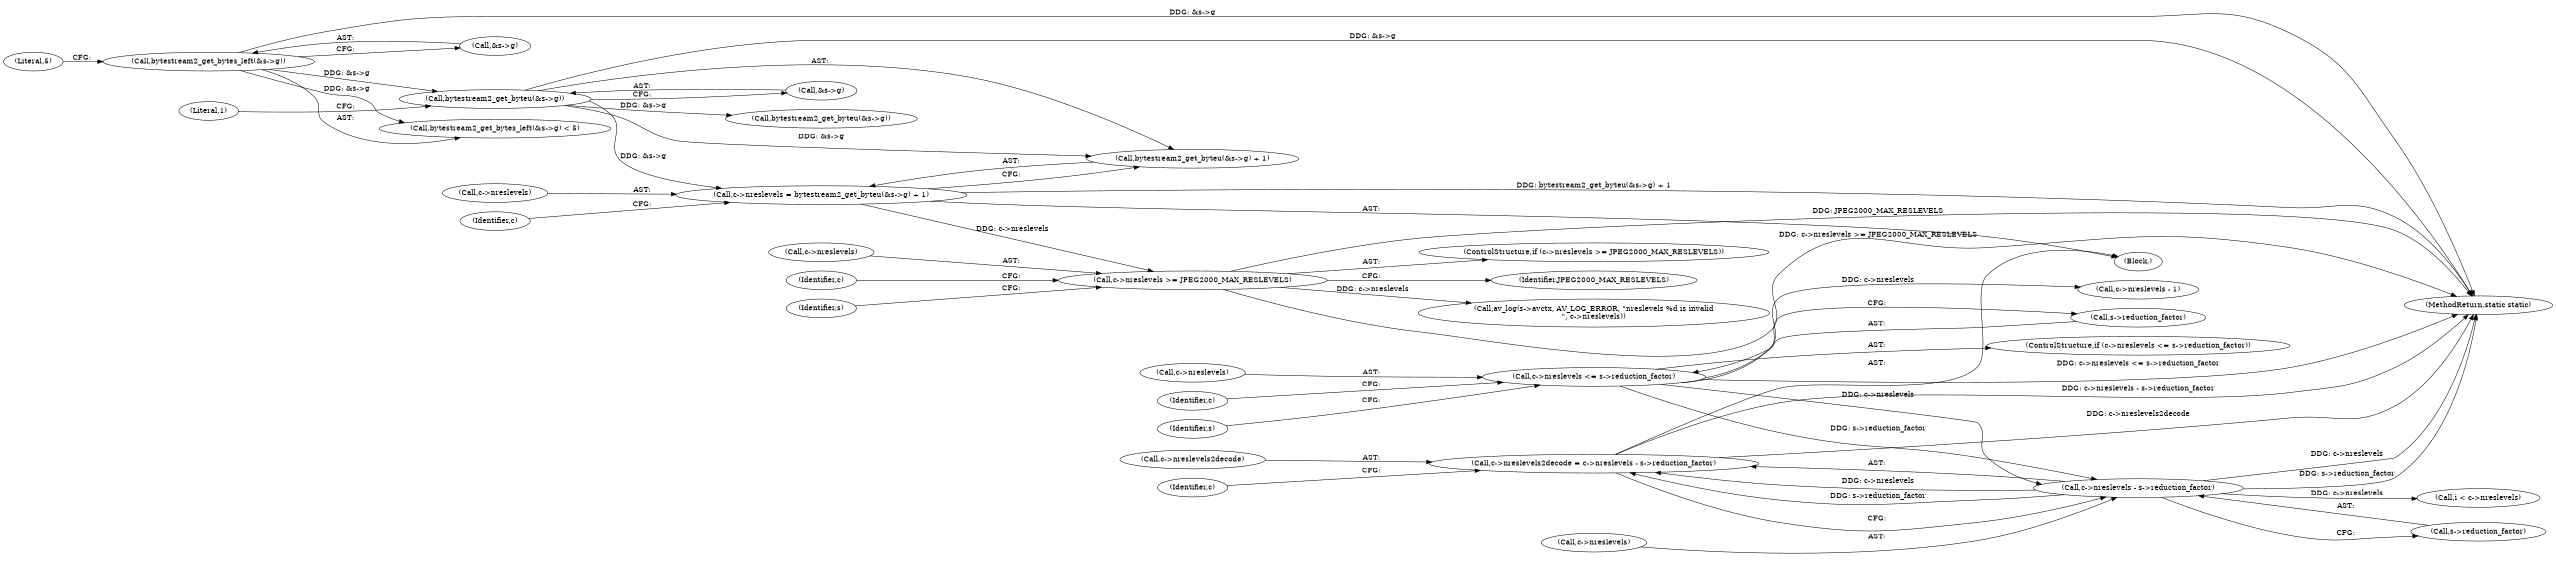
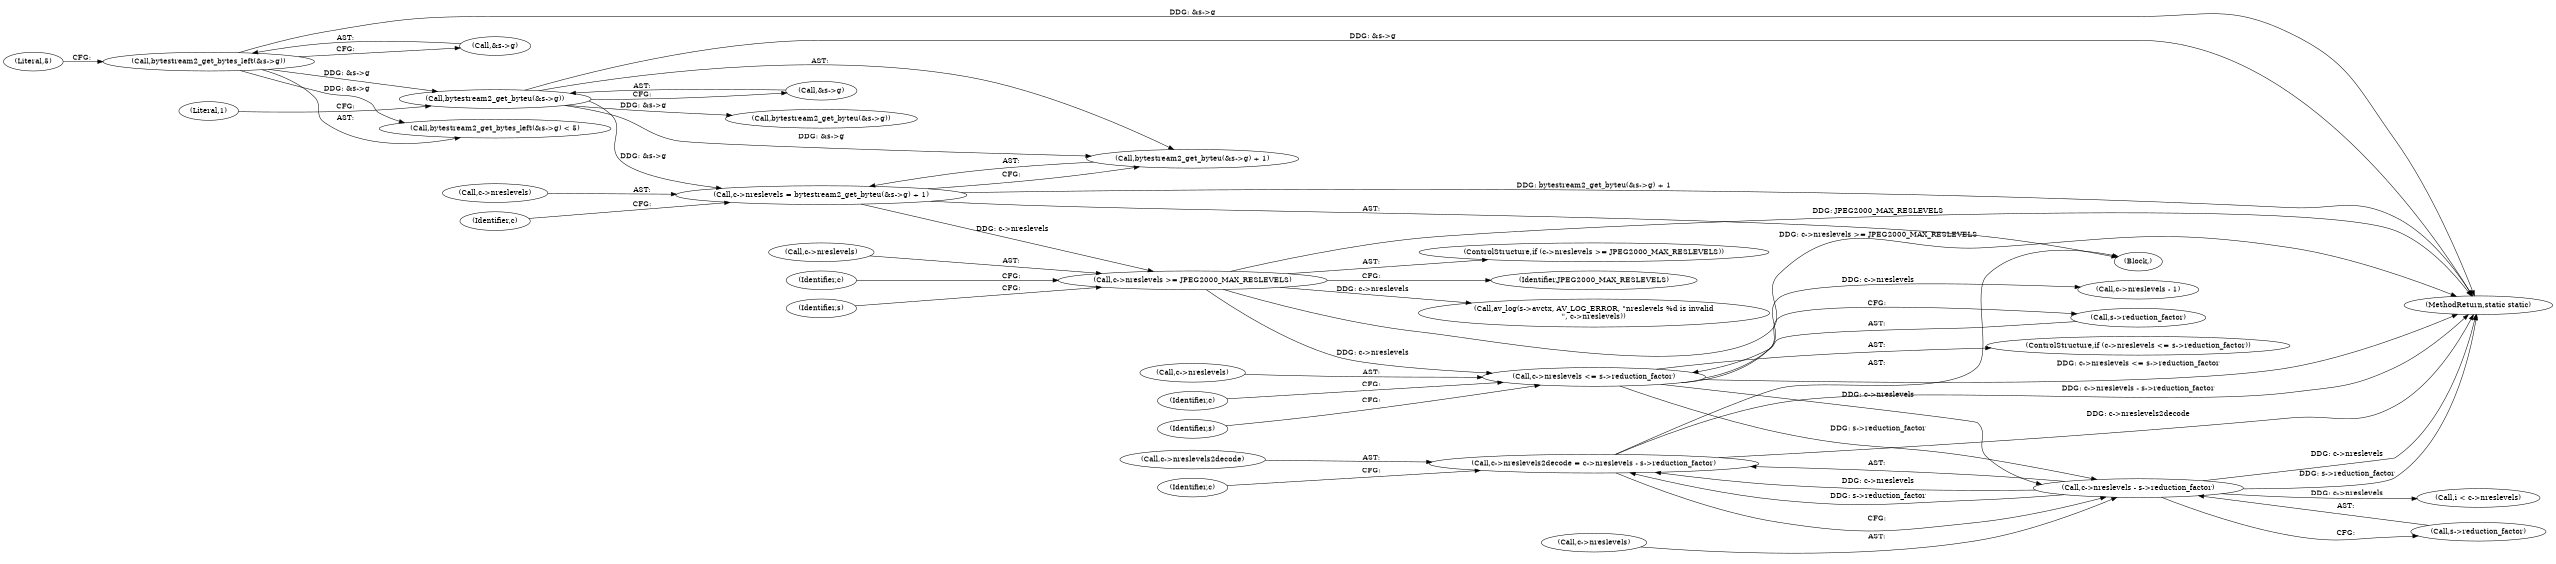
none -> (1339, 357)
